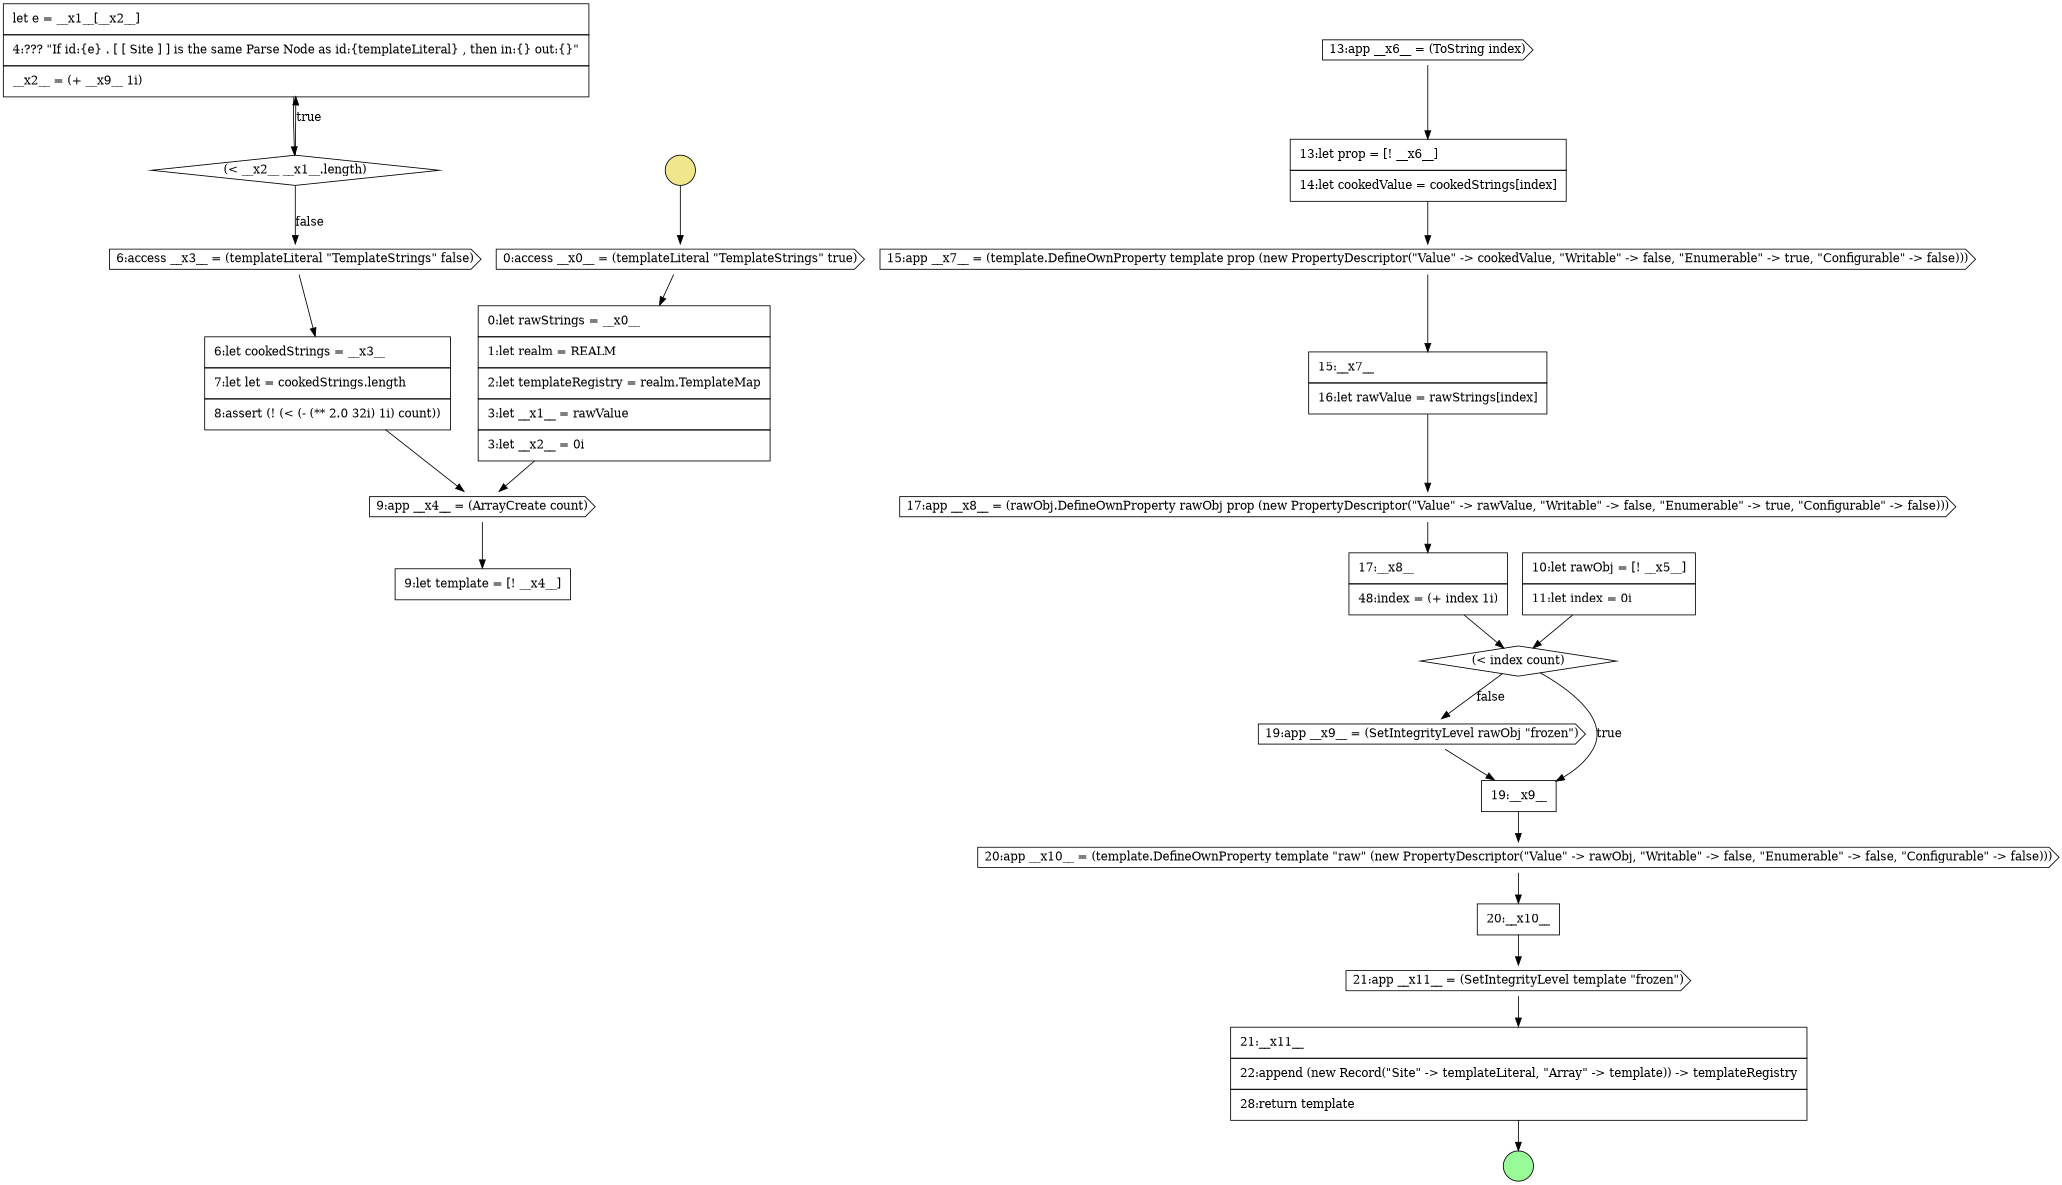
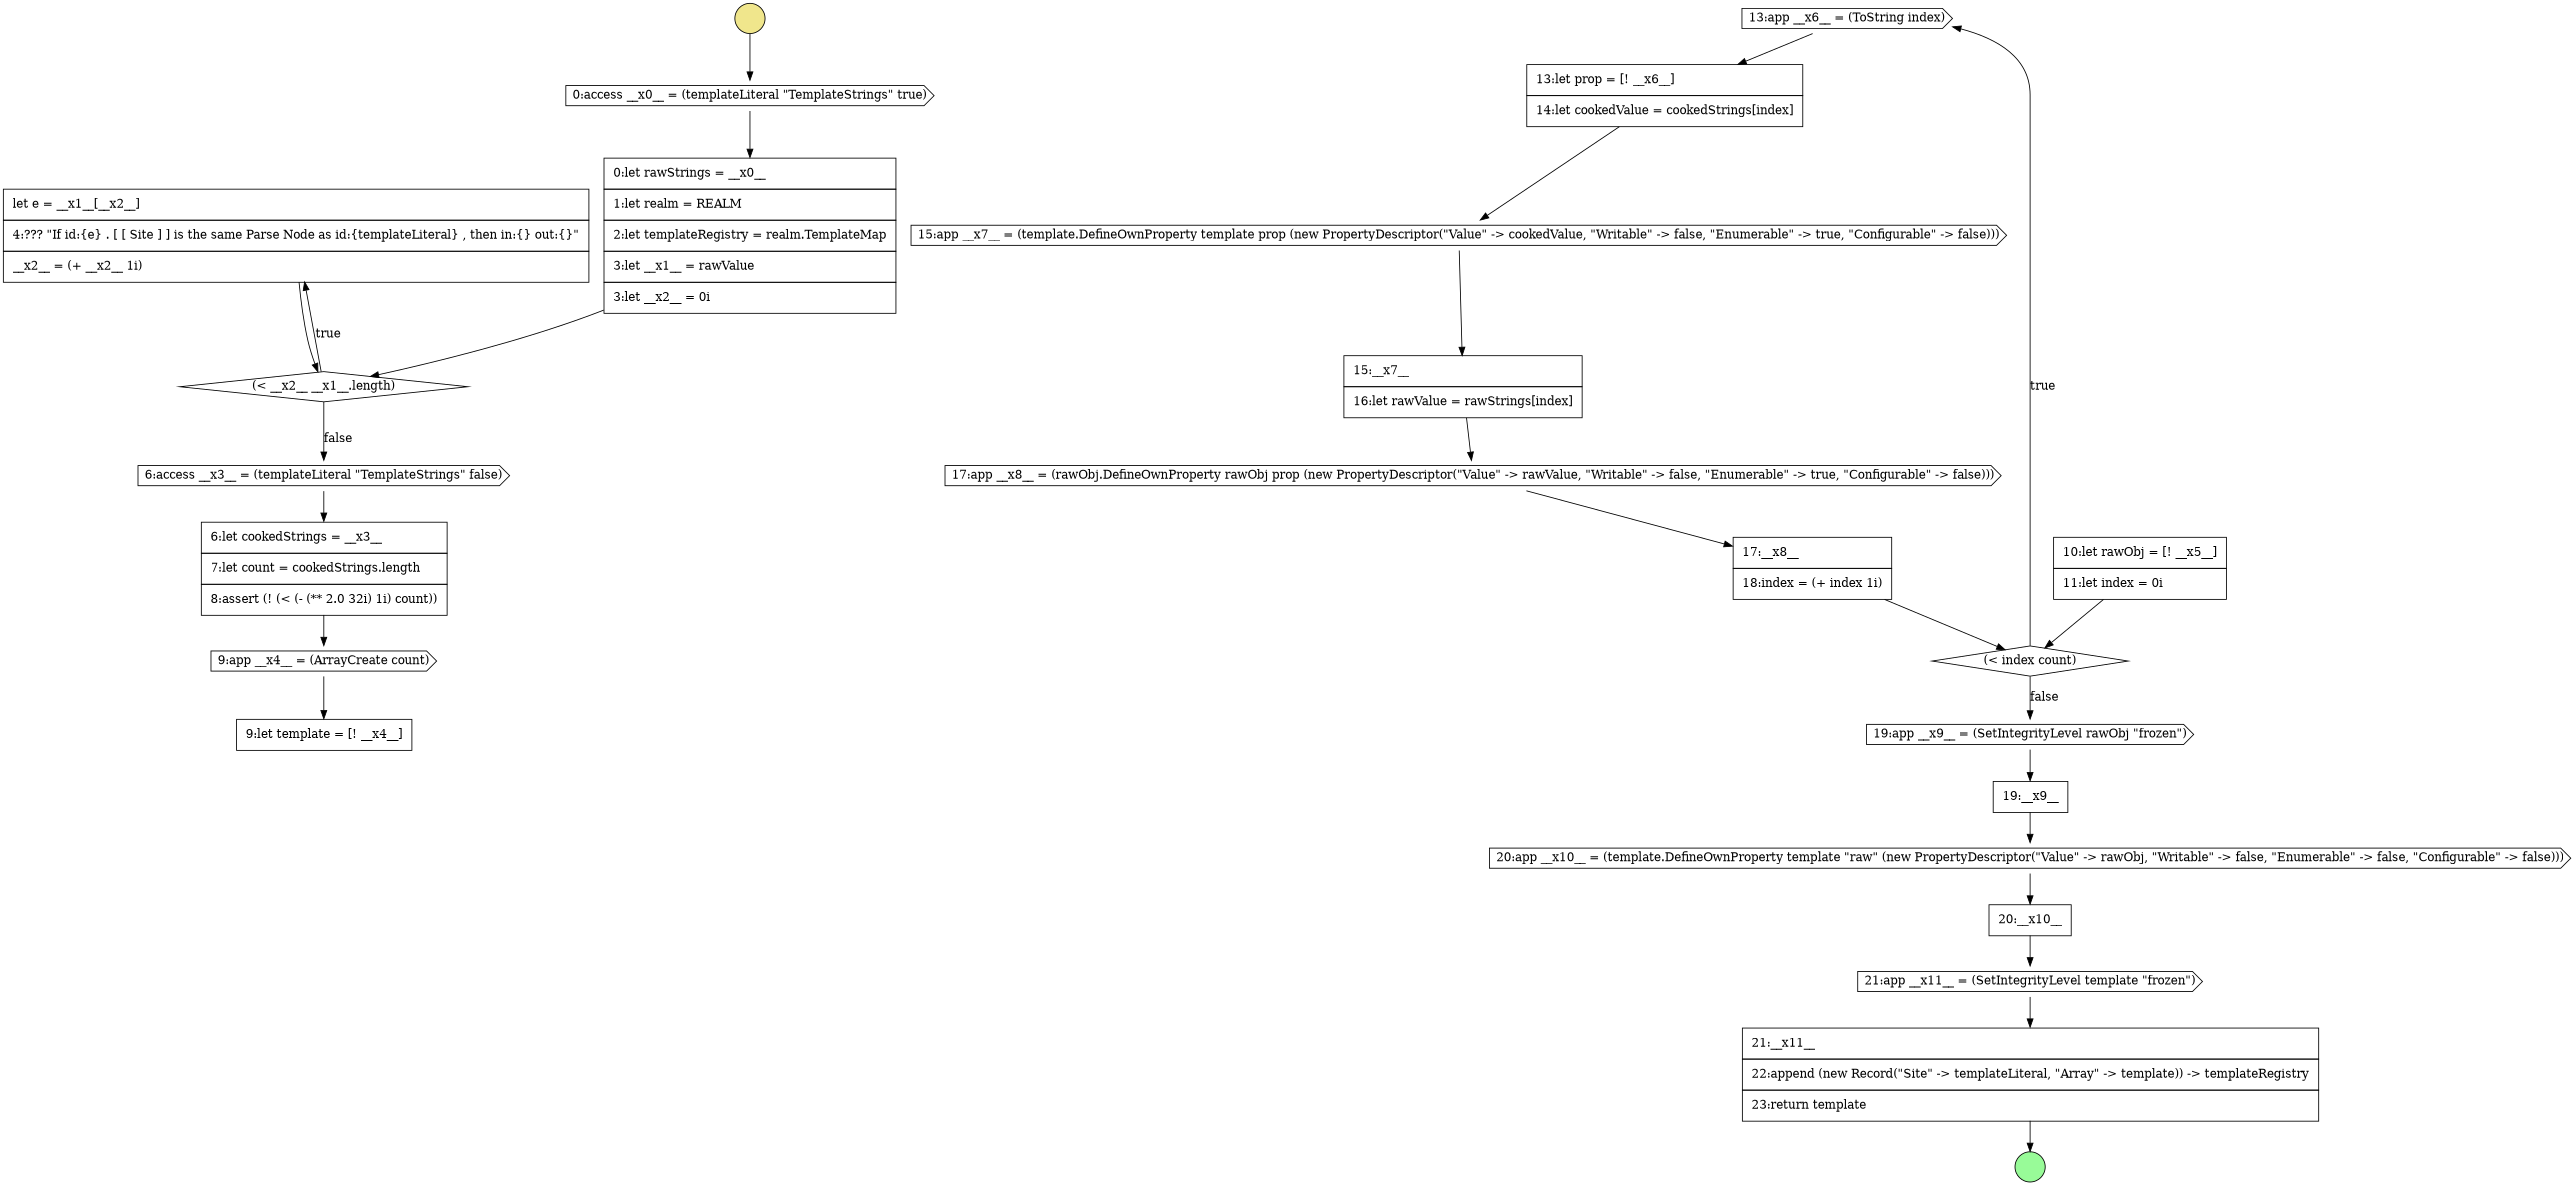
(78, 81) -> (78, 266)
(310, 383) -> (315, 568)
(520, 473) -> (492, 346)
(1428, 599) -> (1812, 583)
(1593, 720) -> (2030, 319)
(1297, 1104) -> (1809, 1105)
